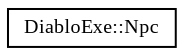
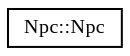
(92, 28) -> (65, 28)
